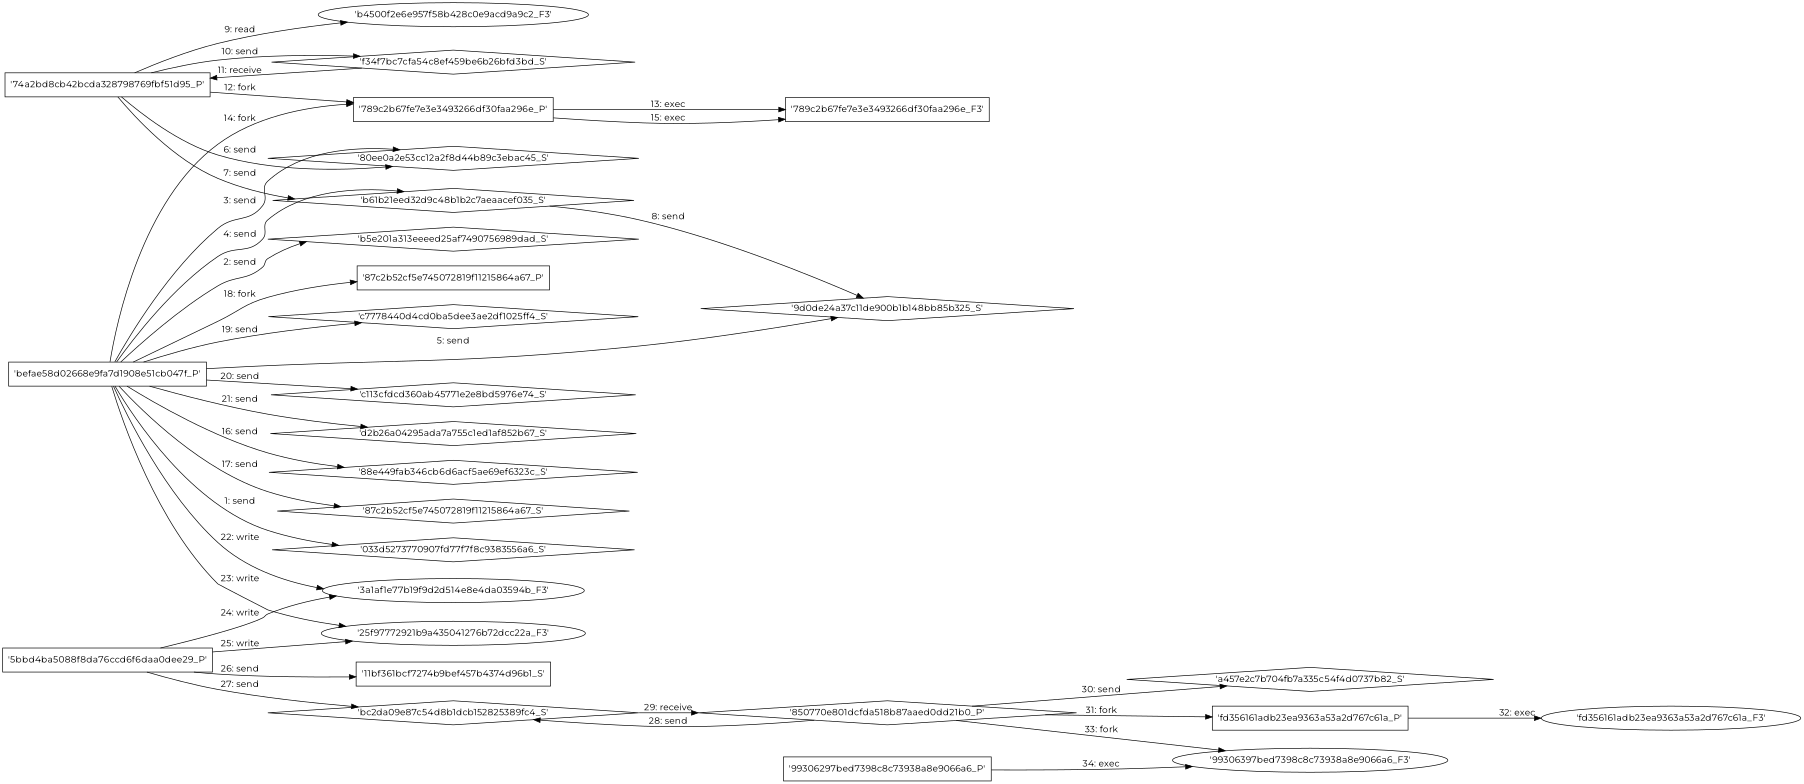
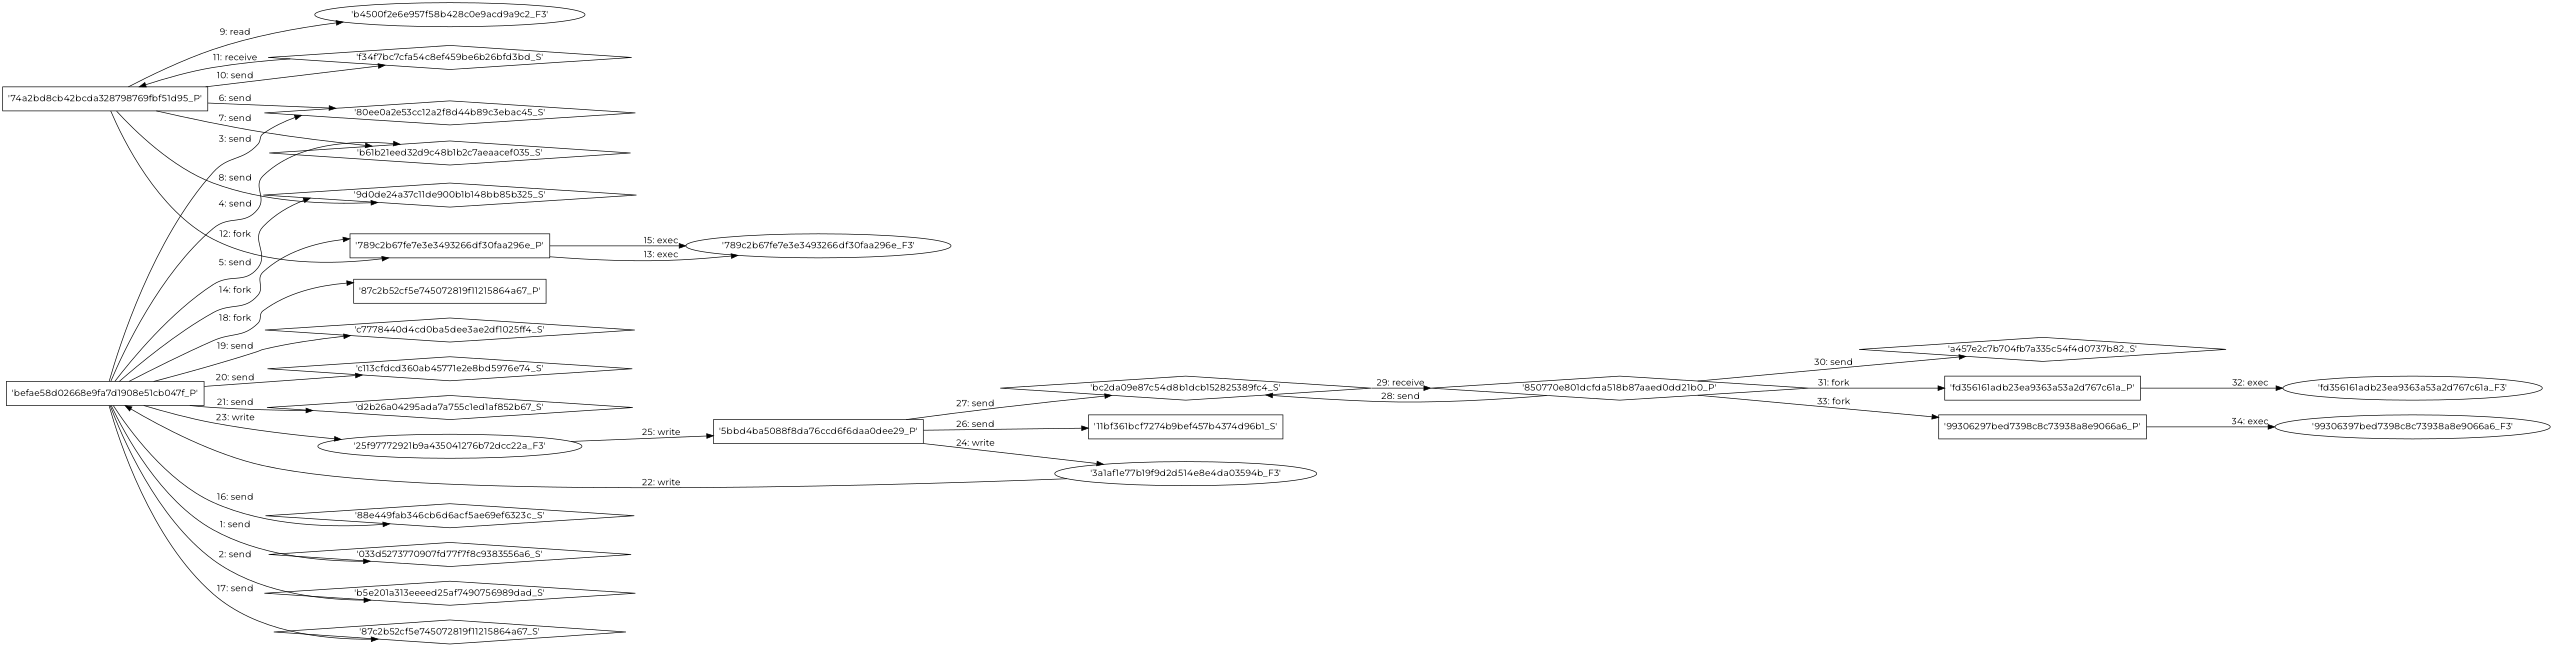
(887, 110) -> (818, 246)
(707, 239) -> (231, 189)
(191, 514) -> (592, 487)
(279, 647) -> (639, 439)
(1087, 735) -> (1815, 406)
